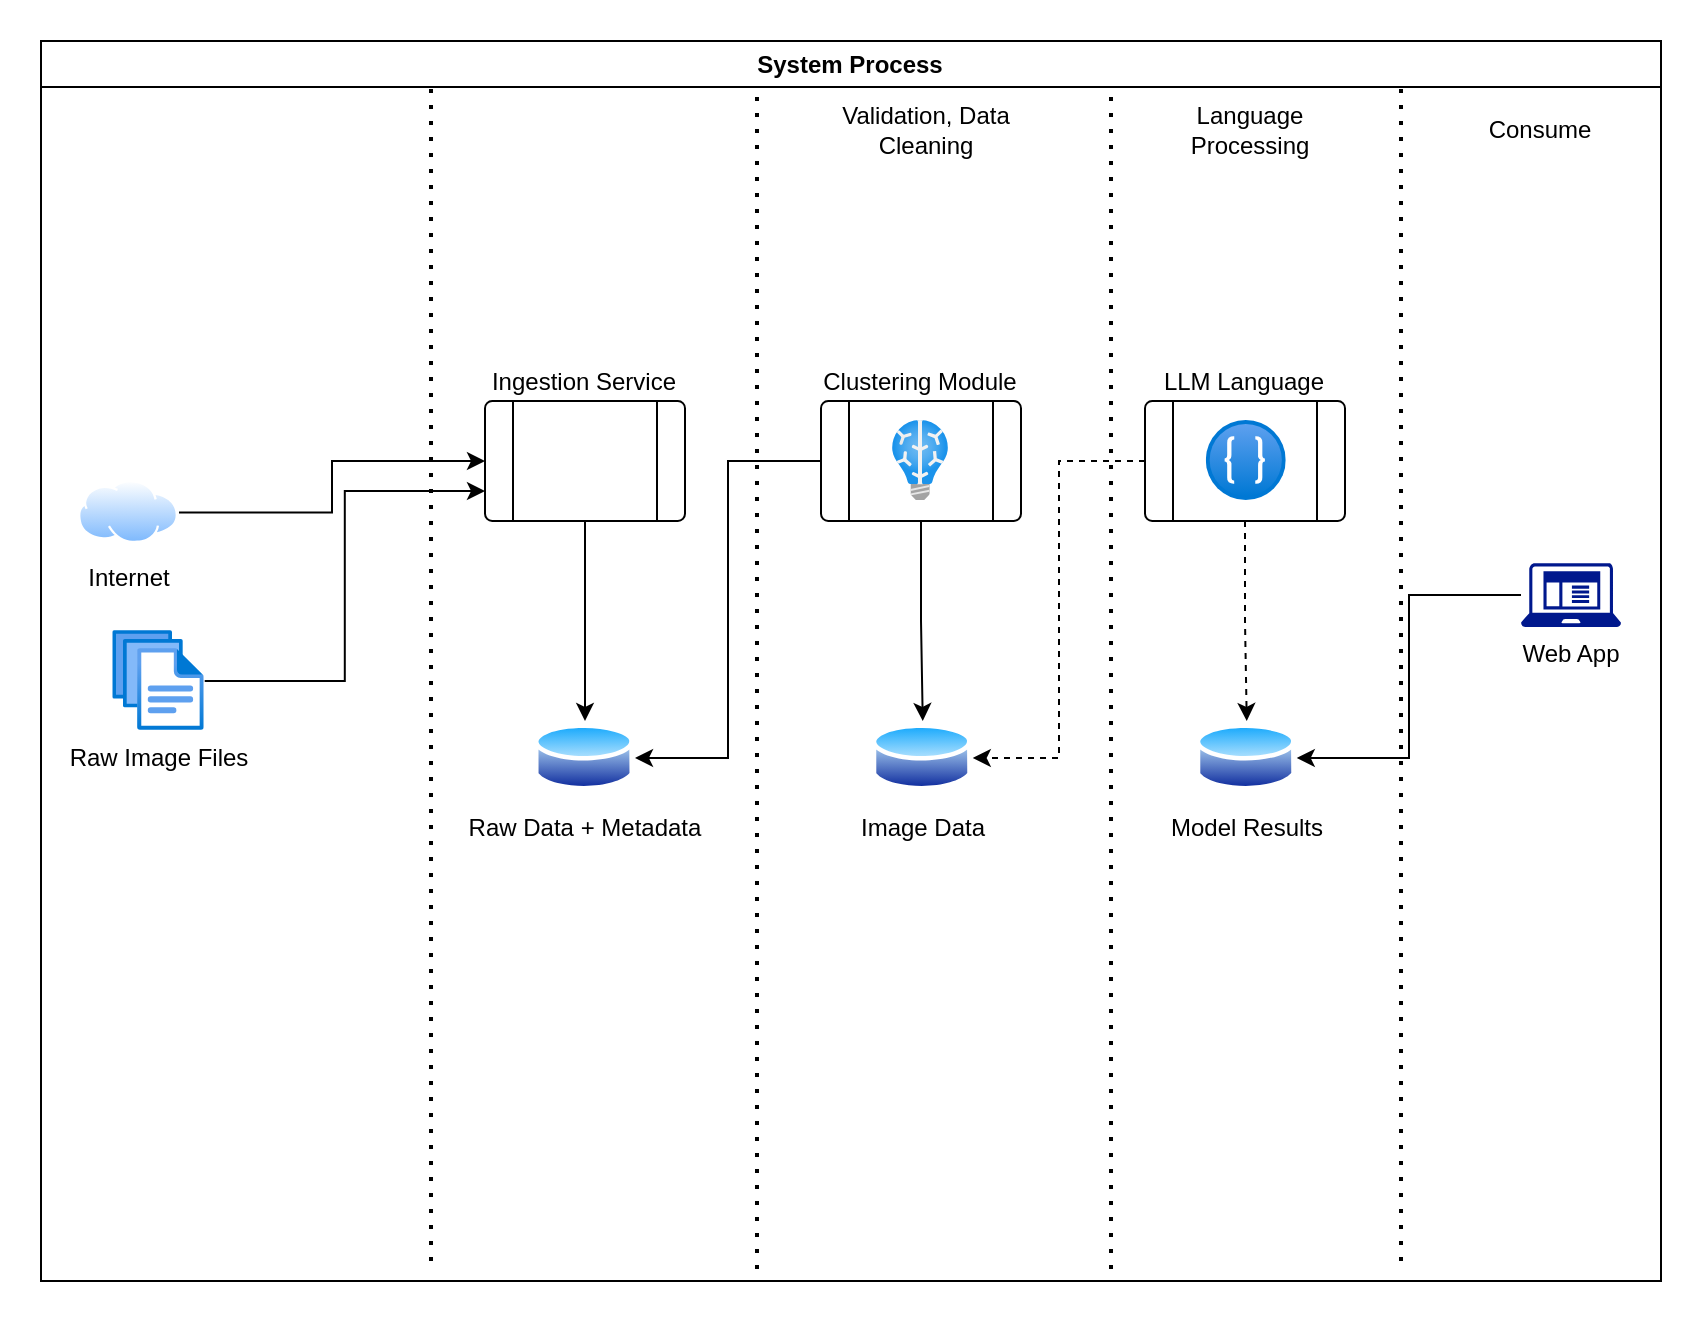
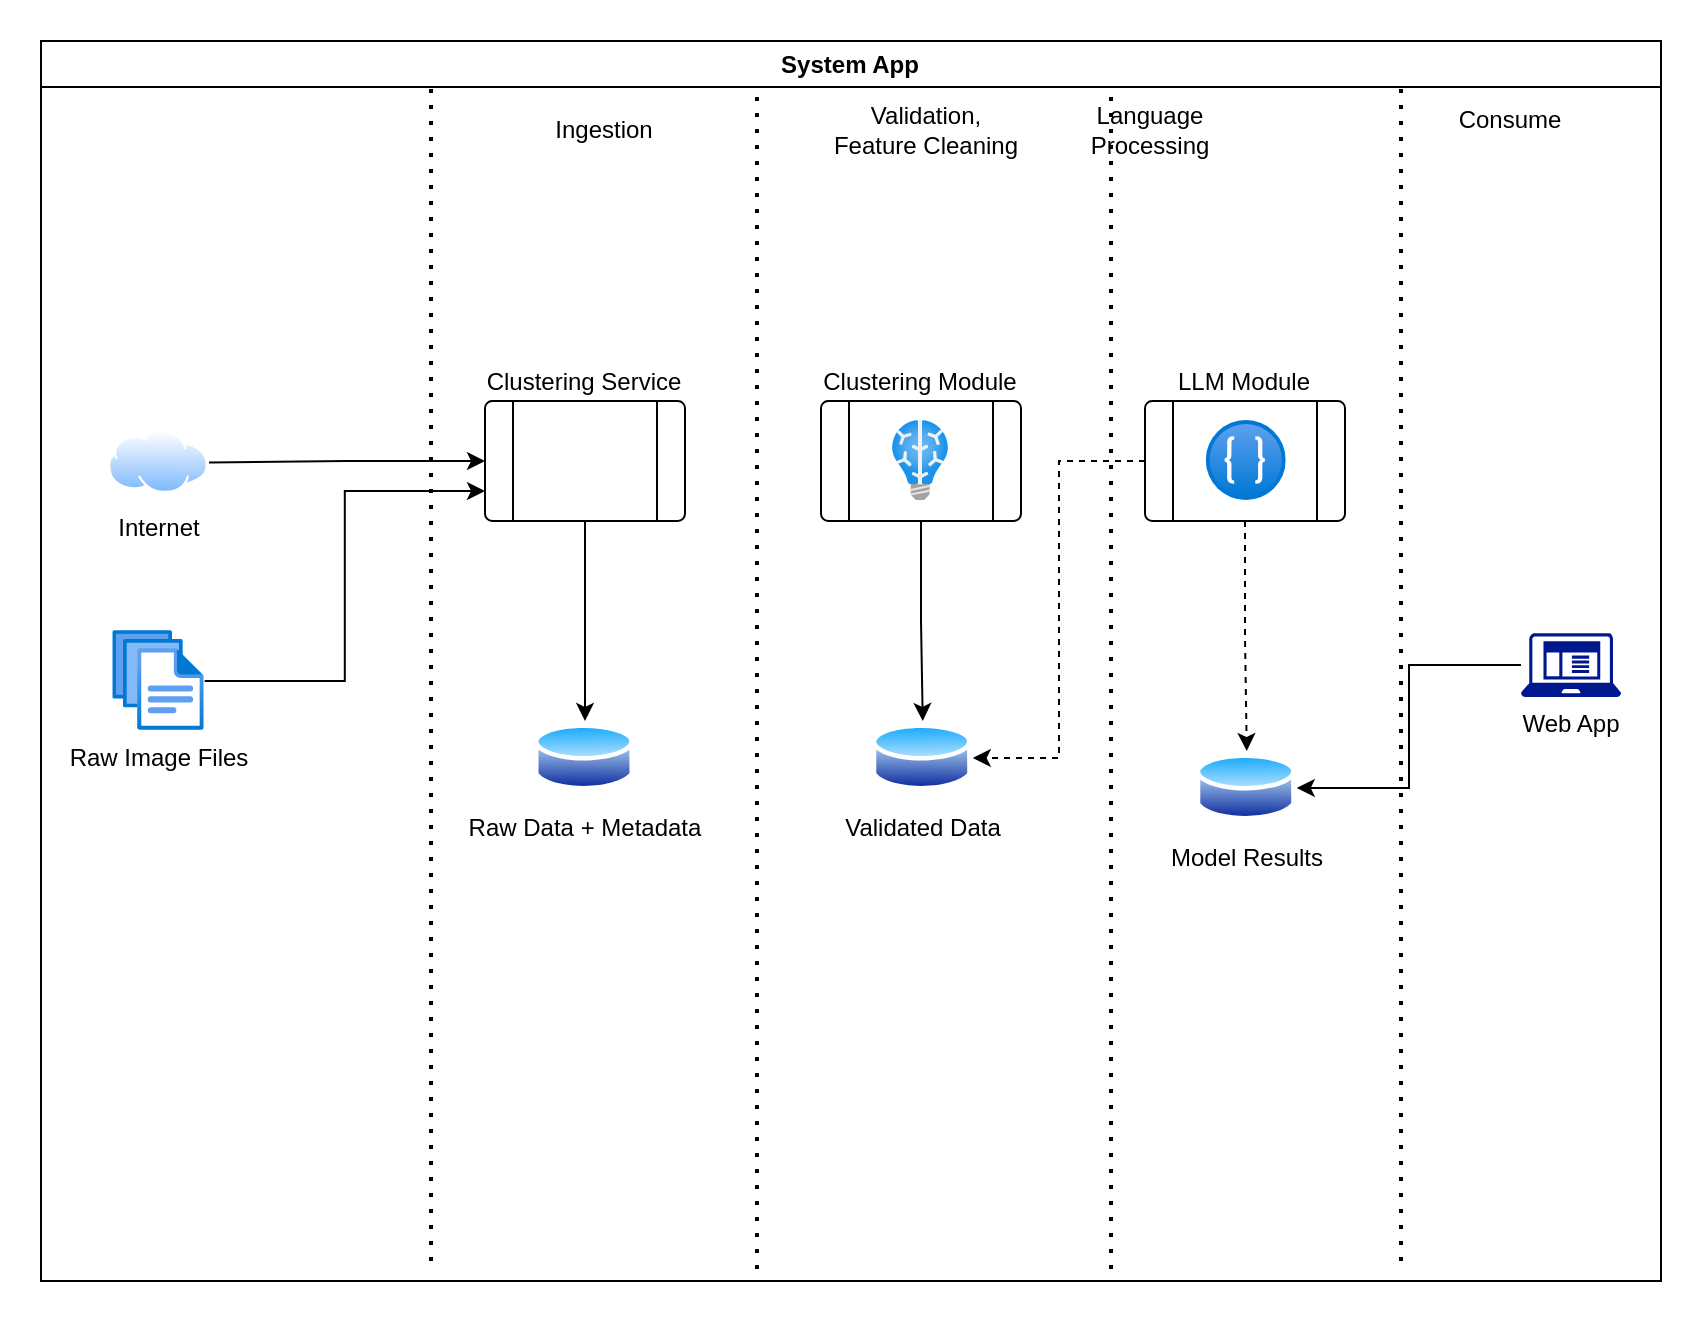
(850, 65) -> (850, 65)
none -> (605, 131)
(927, 131) -> (927, 131)
(1251, 131) -> (1151, 131)
(1541, 131) -> (1511, 121)
(585, 366) -> (585, 366)
(1245, 381) -> (1245, 381)
(129, 513) -> (159, 463)
(1571, 595) -> (1571, 665)
(728, 603) -> none
(1247, 758) -> (1247, 788)
(924, 829) -> (924, 829)
